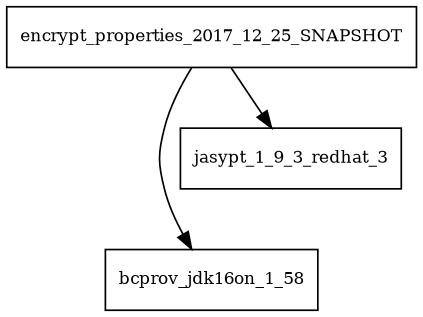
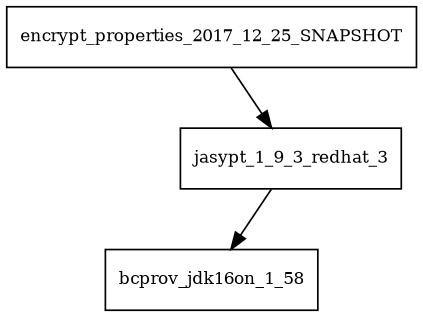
(160, 150) -> (256, 212)
